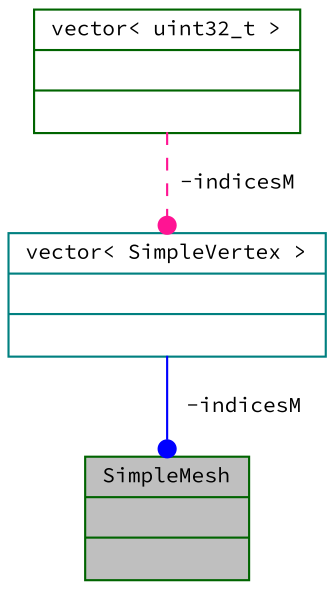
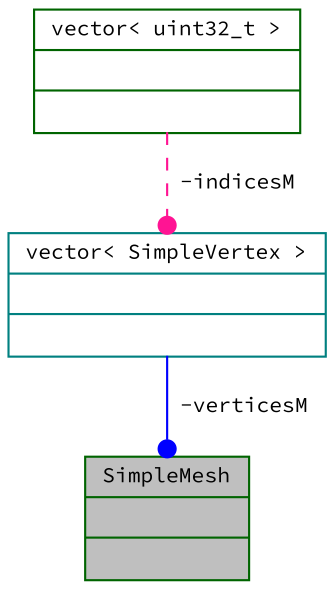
(238, 407) -> (238, 407)
